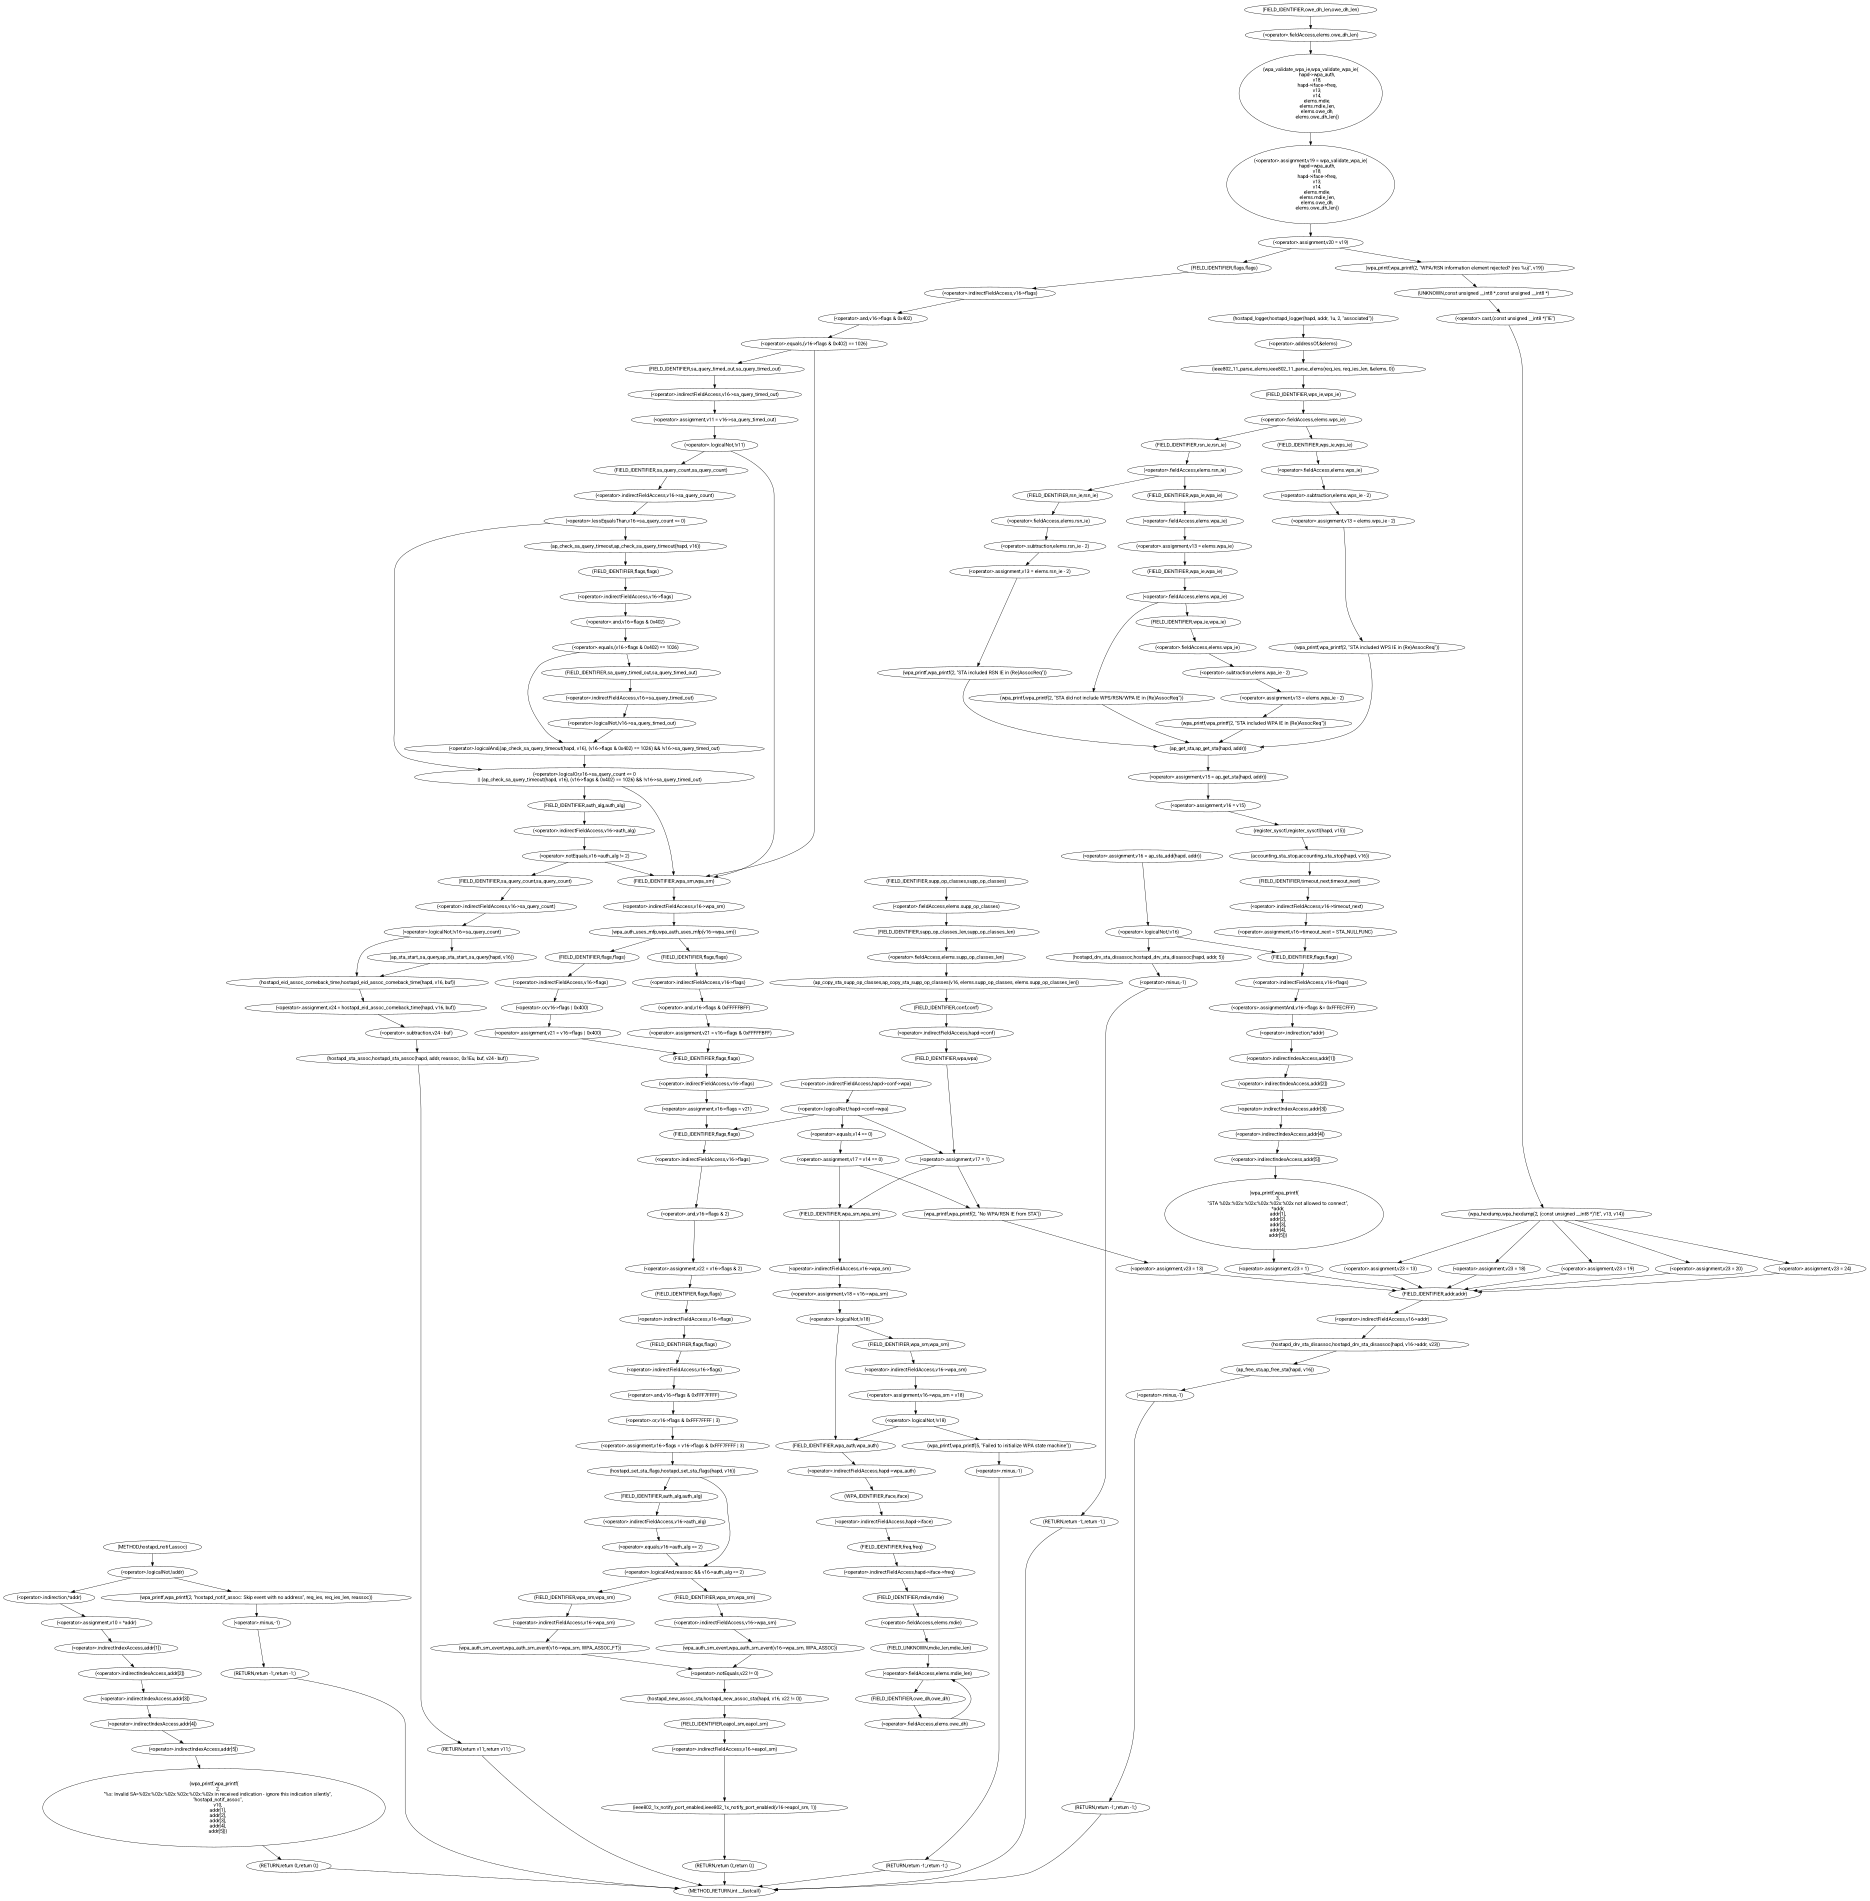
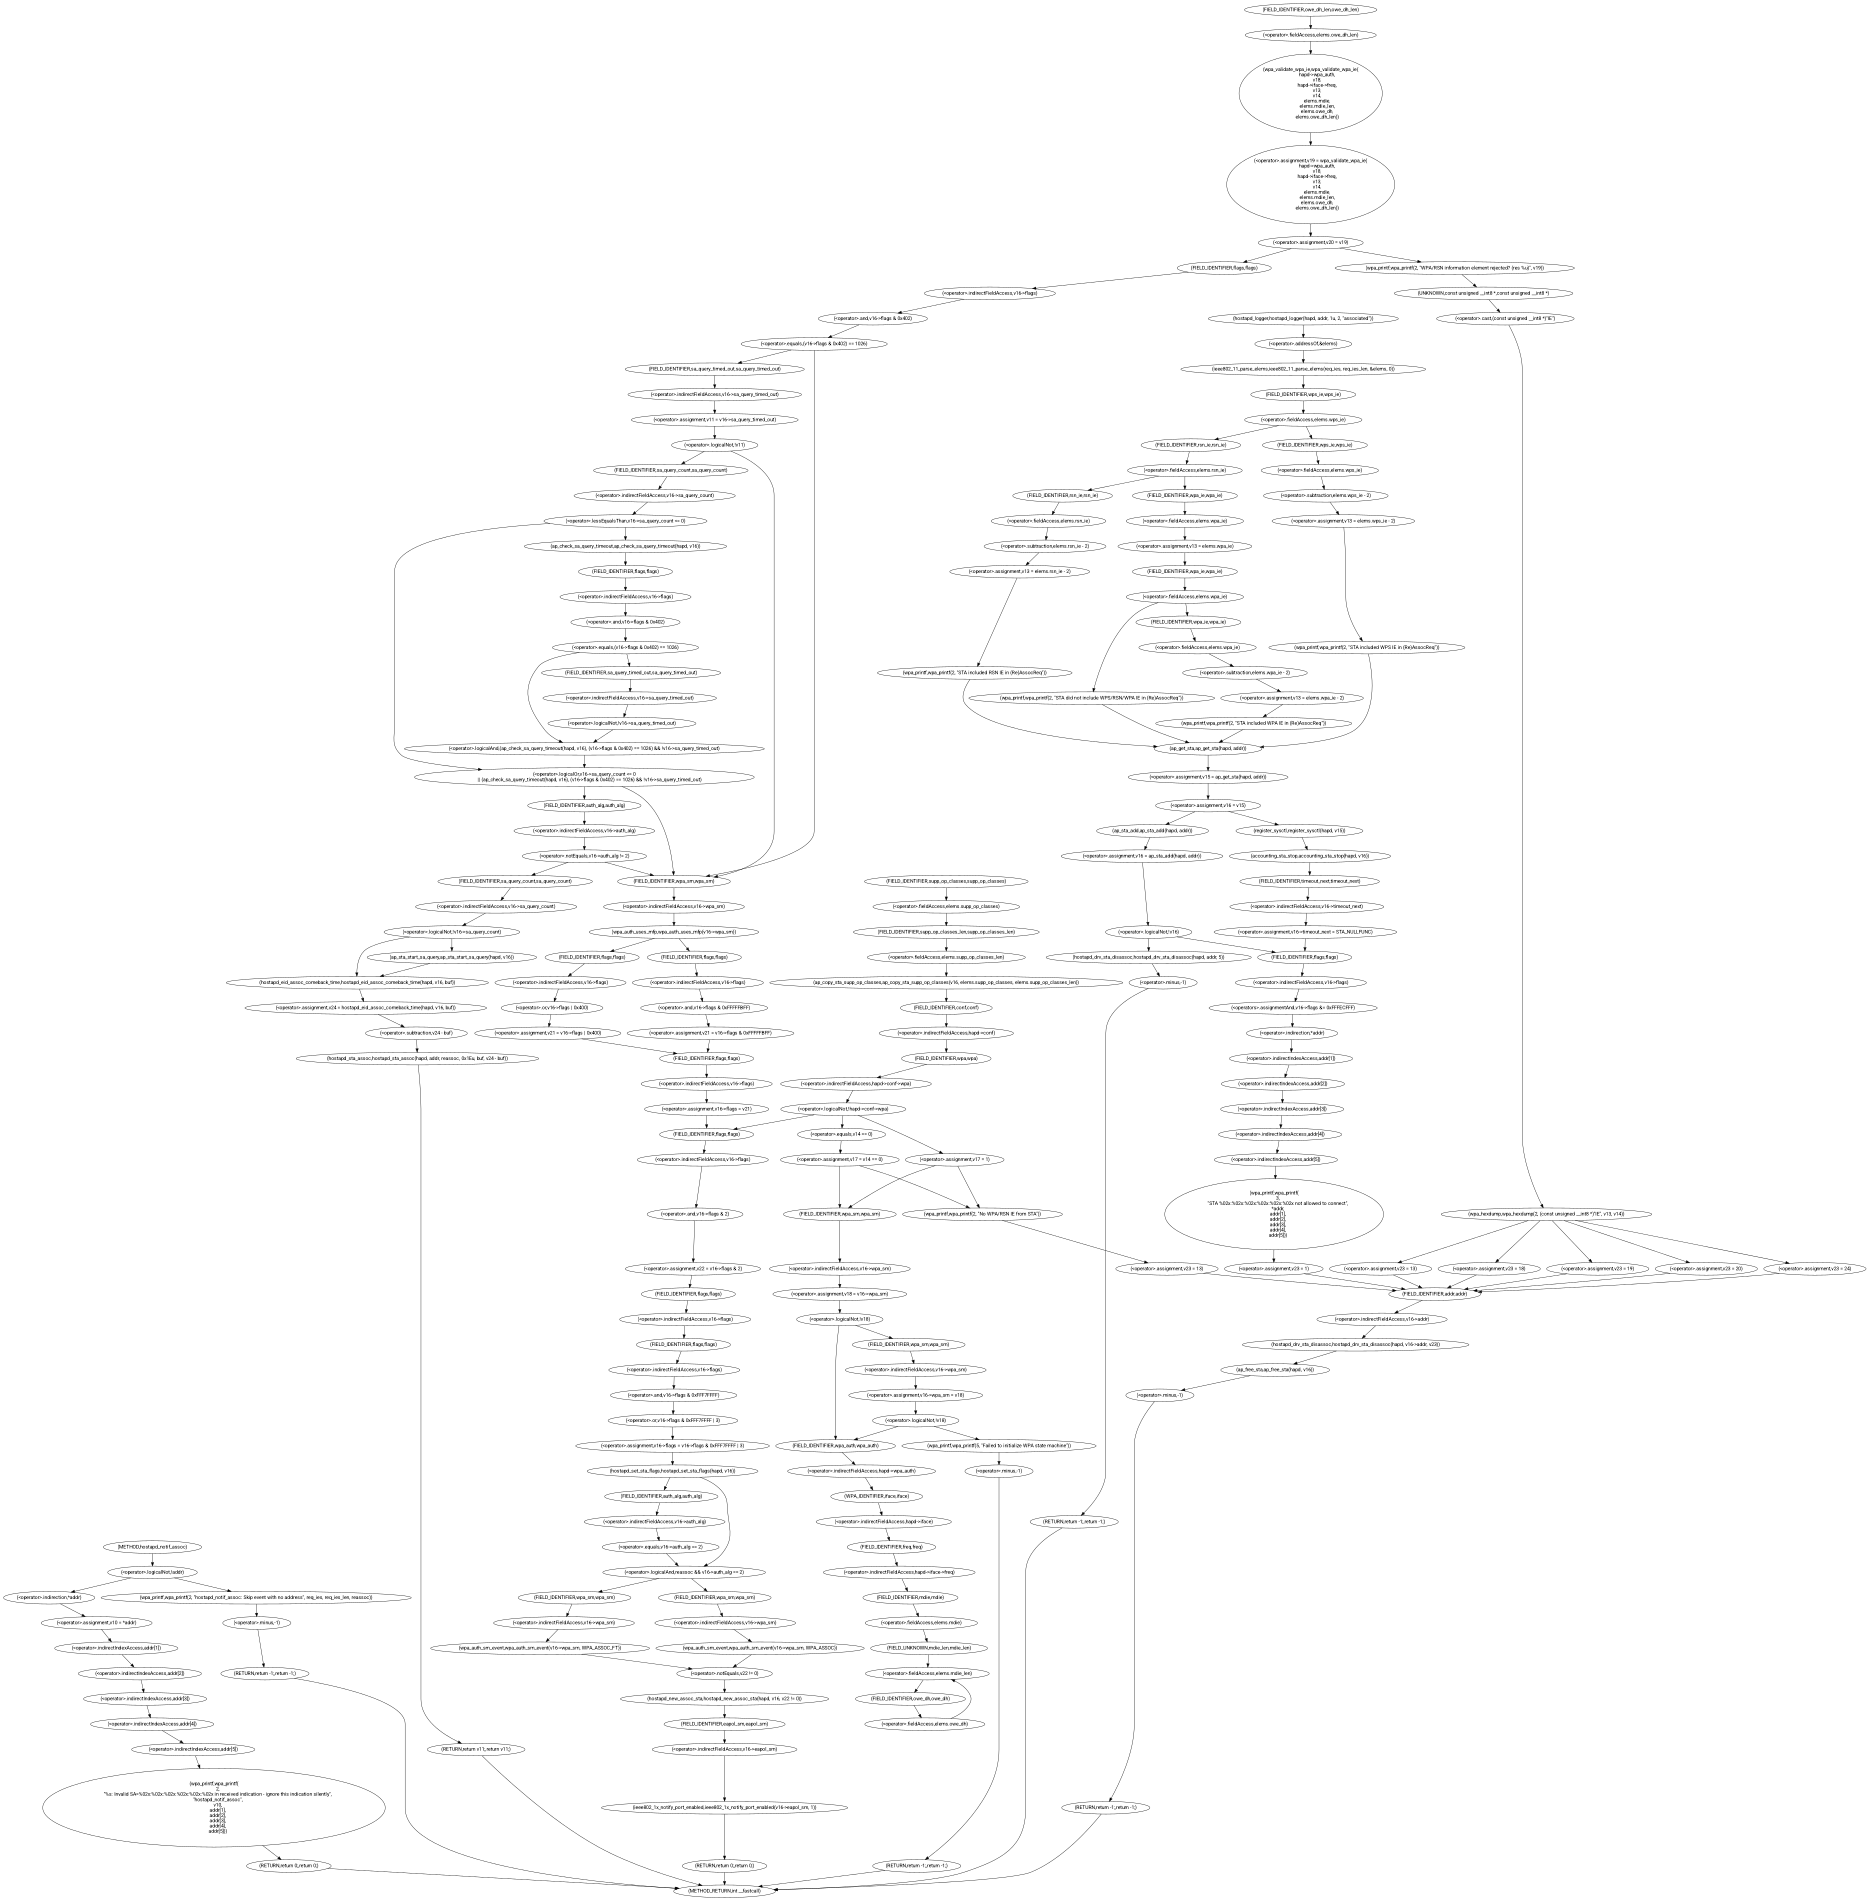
none -> (1153, 831)
(950, 1107) -> (904, 1071)
